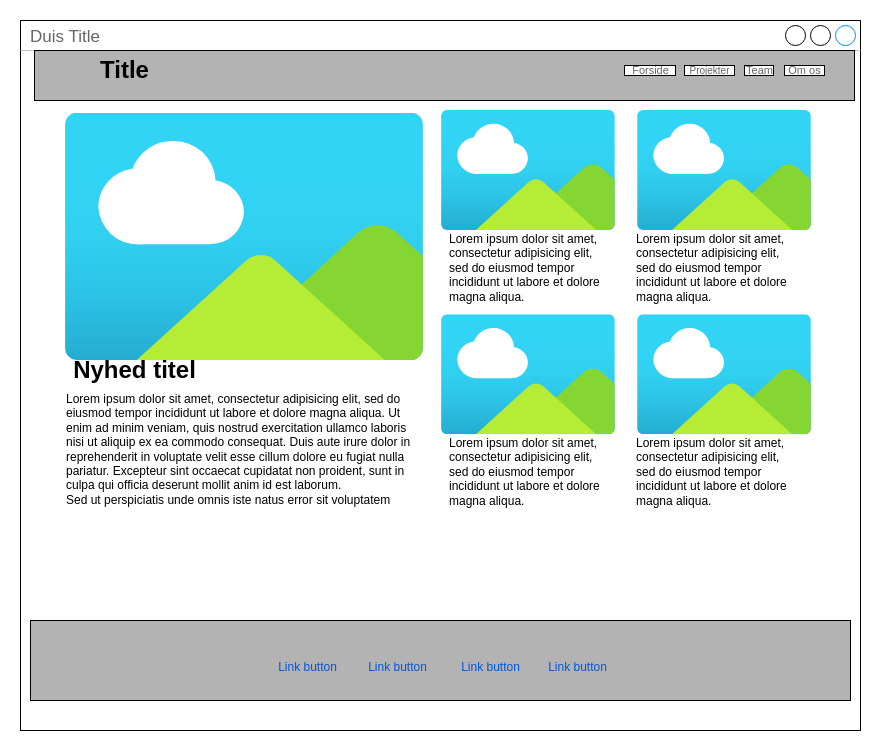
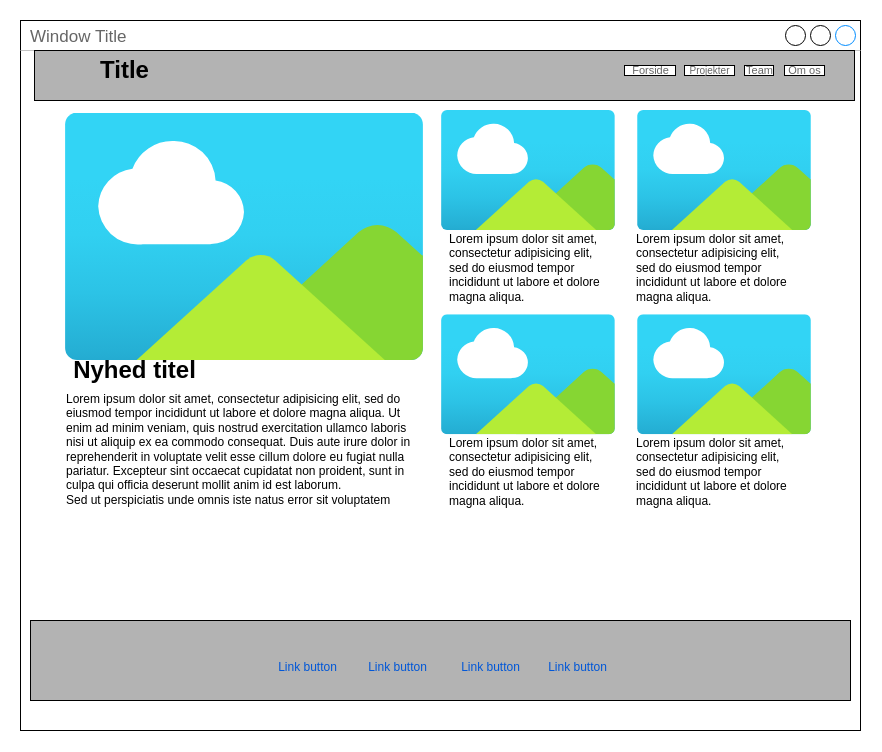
(69, 38) -> (79, 38)
